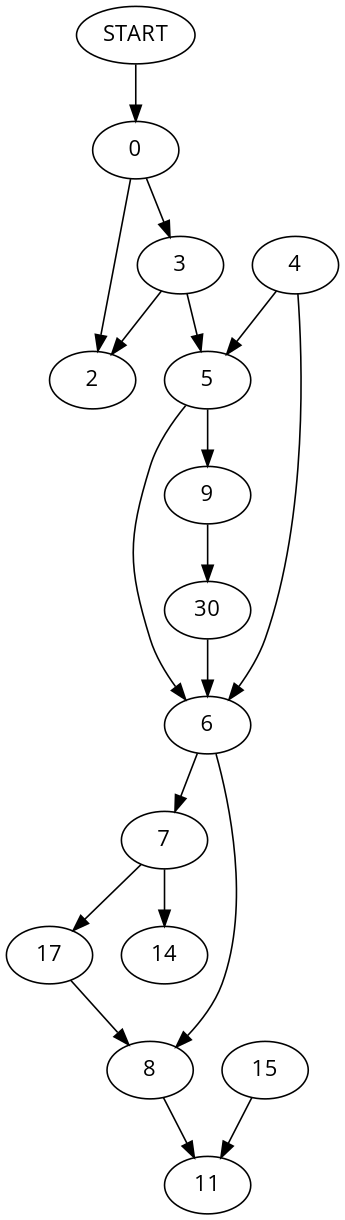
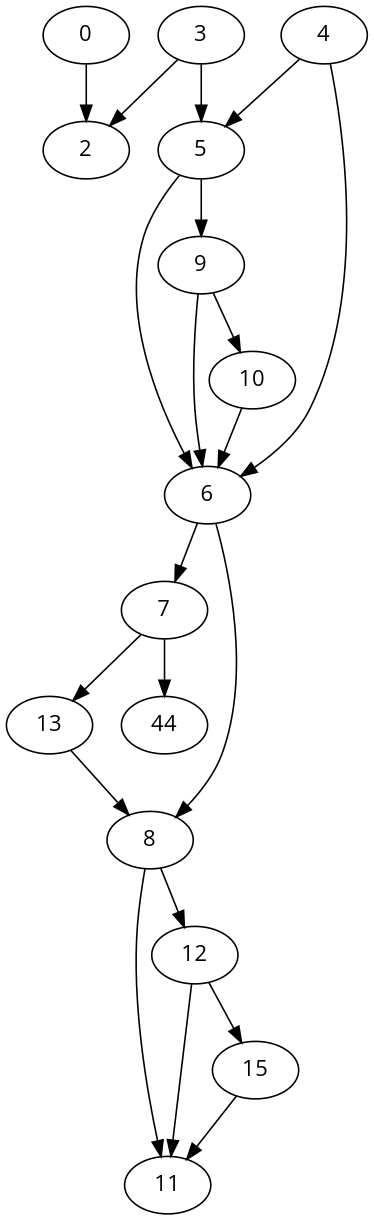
(136, 35) -> none
(155, 200) -> none
none -> (194, 372)
(208, 610) -> (252, 380)
(50, 955) -> (50, 725)
(165, 955) -> (165, 725)
none -> (195, 955)
